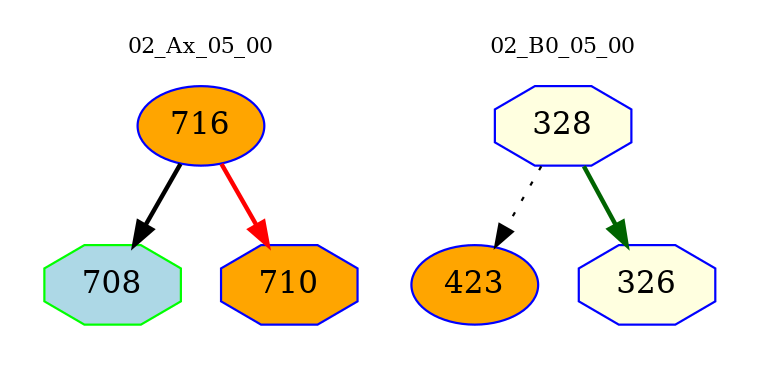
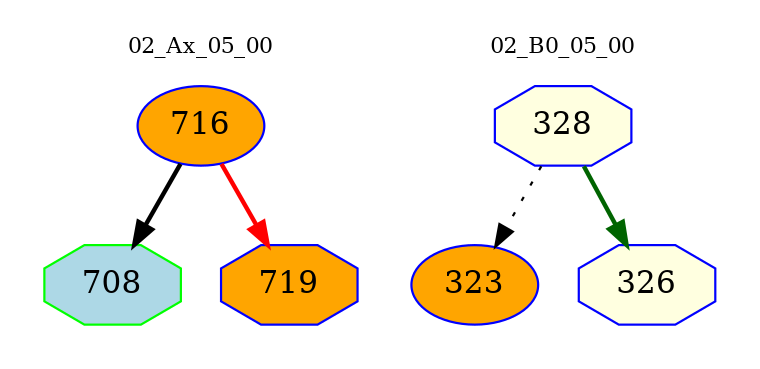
(289, 285) -> (289, 285)
(475, 285) -> (475, 285)
